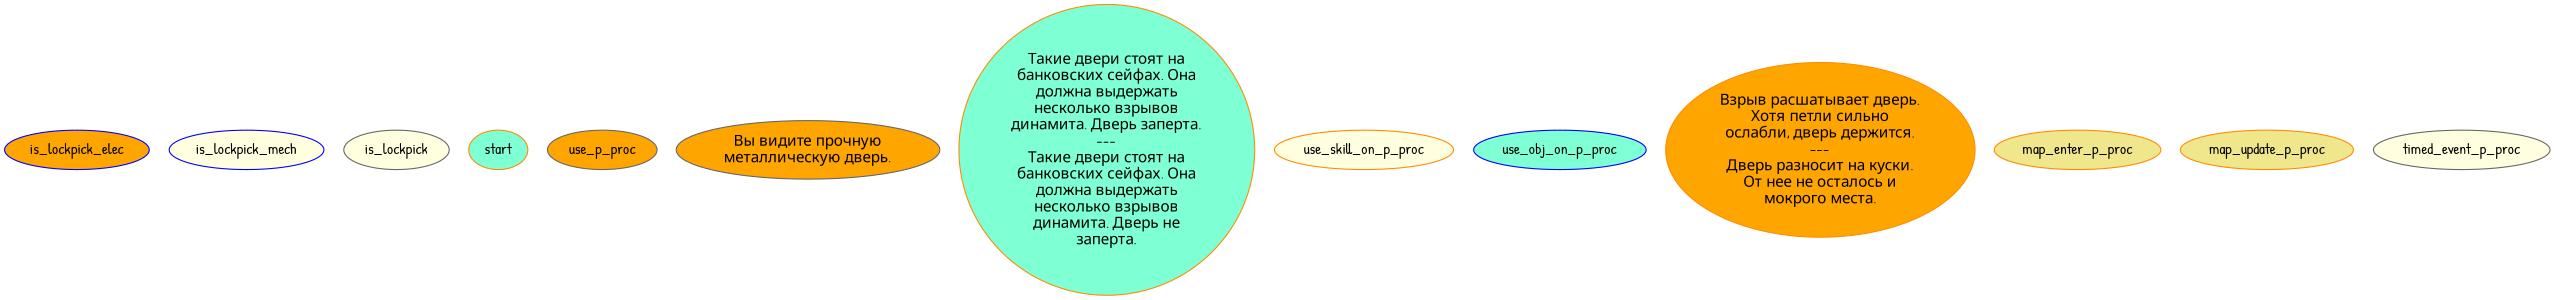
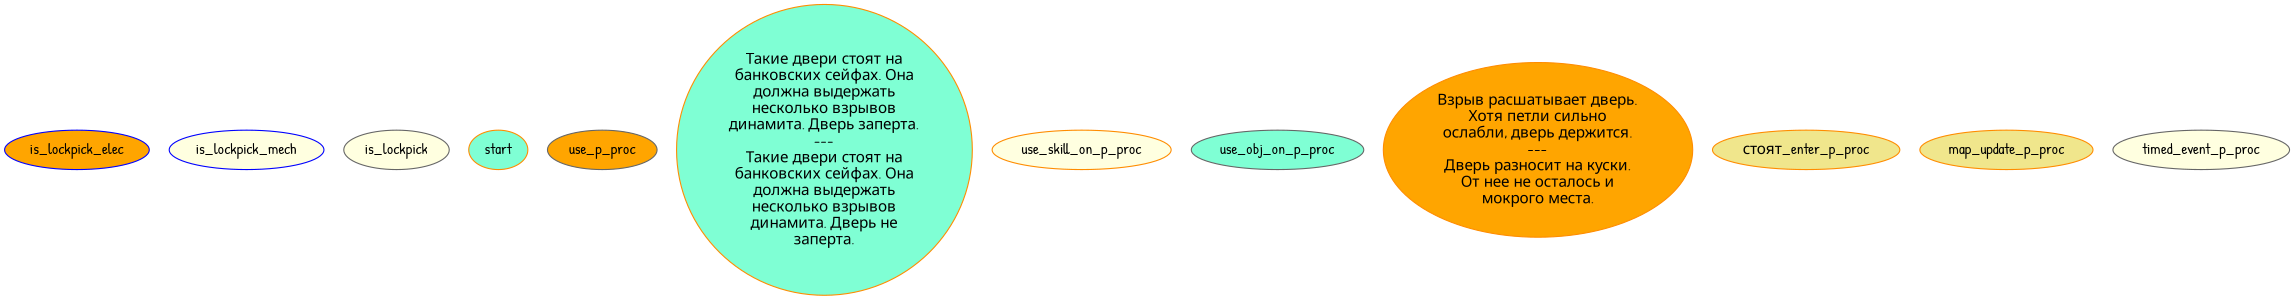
(808, 150) -> none
(1560, 150) -> (1278, 150)
(2078, 150) -> (1806, 150)
